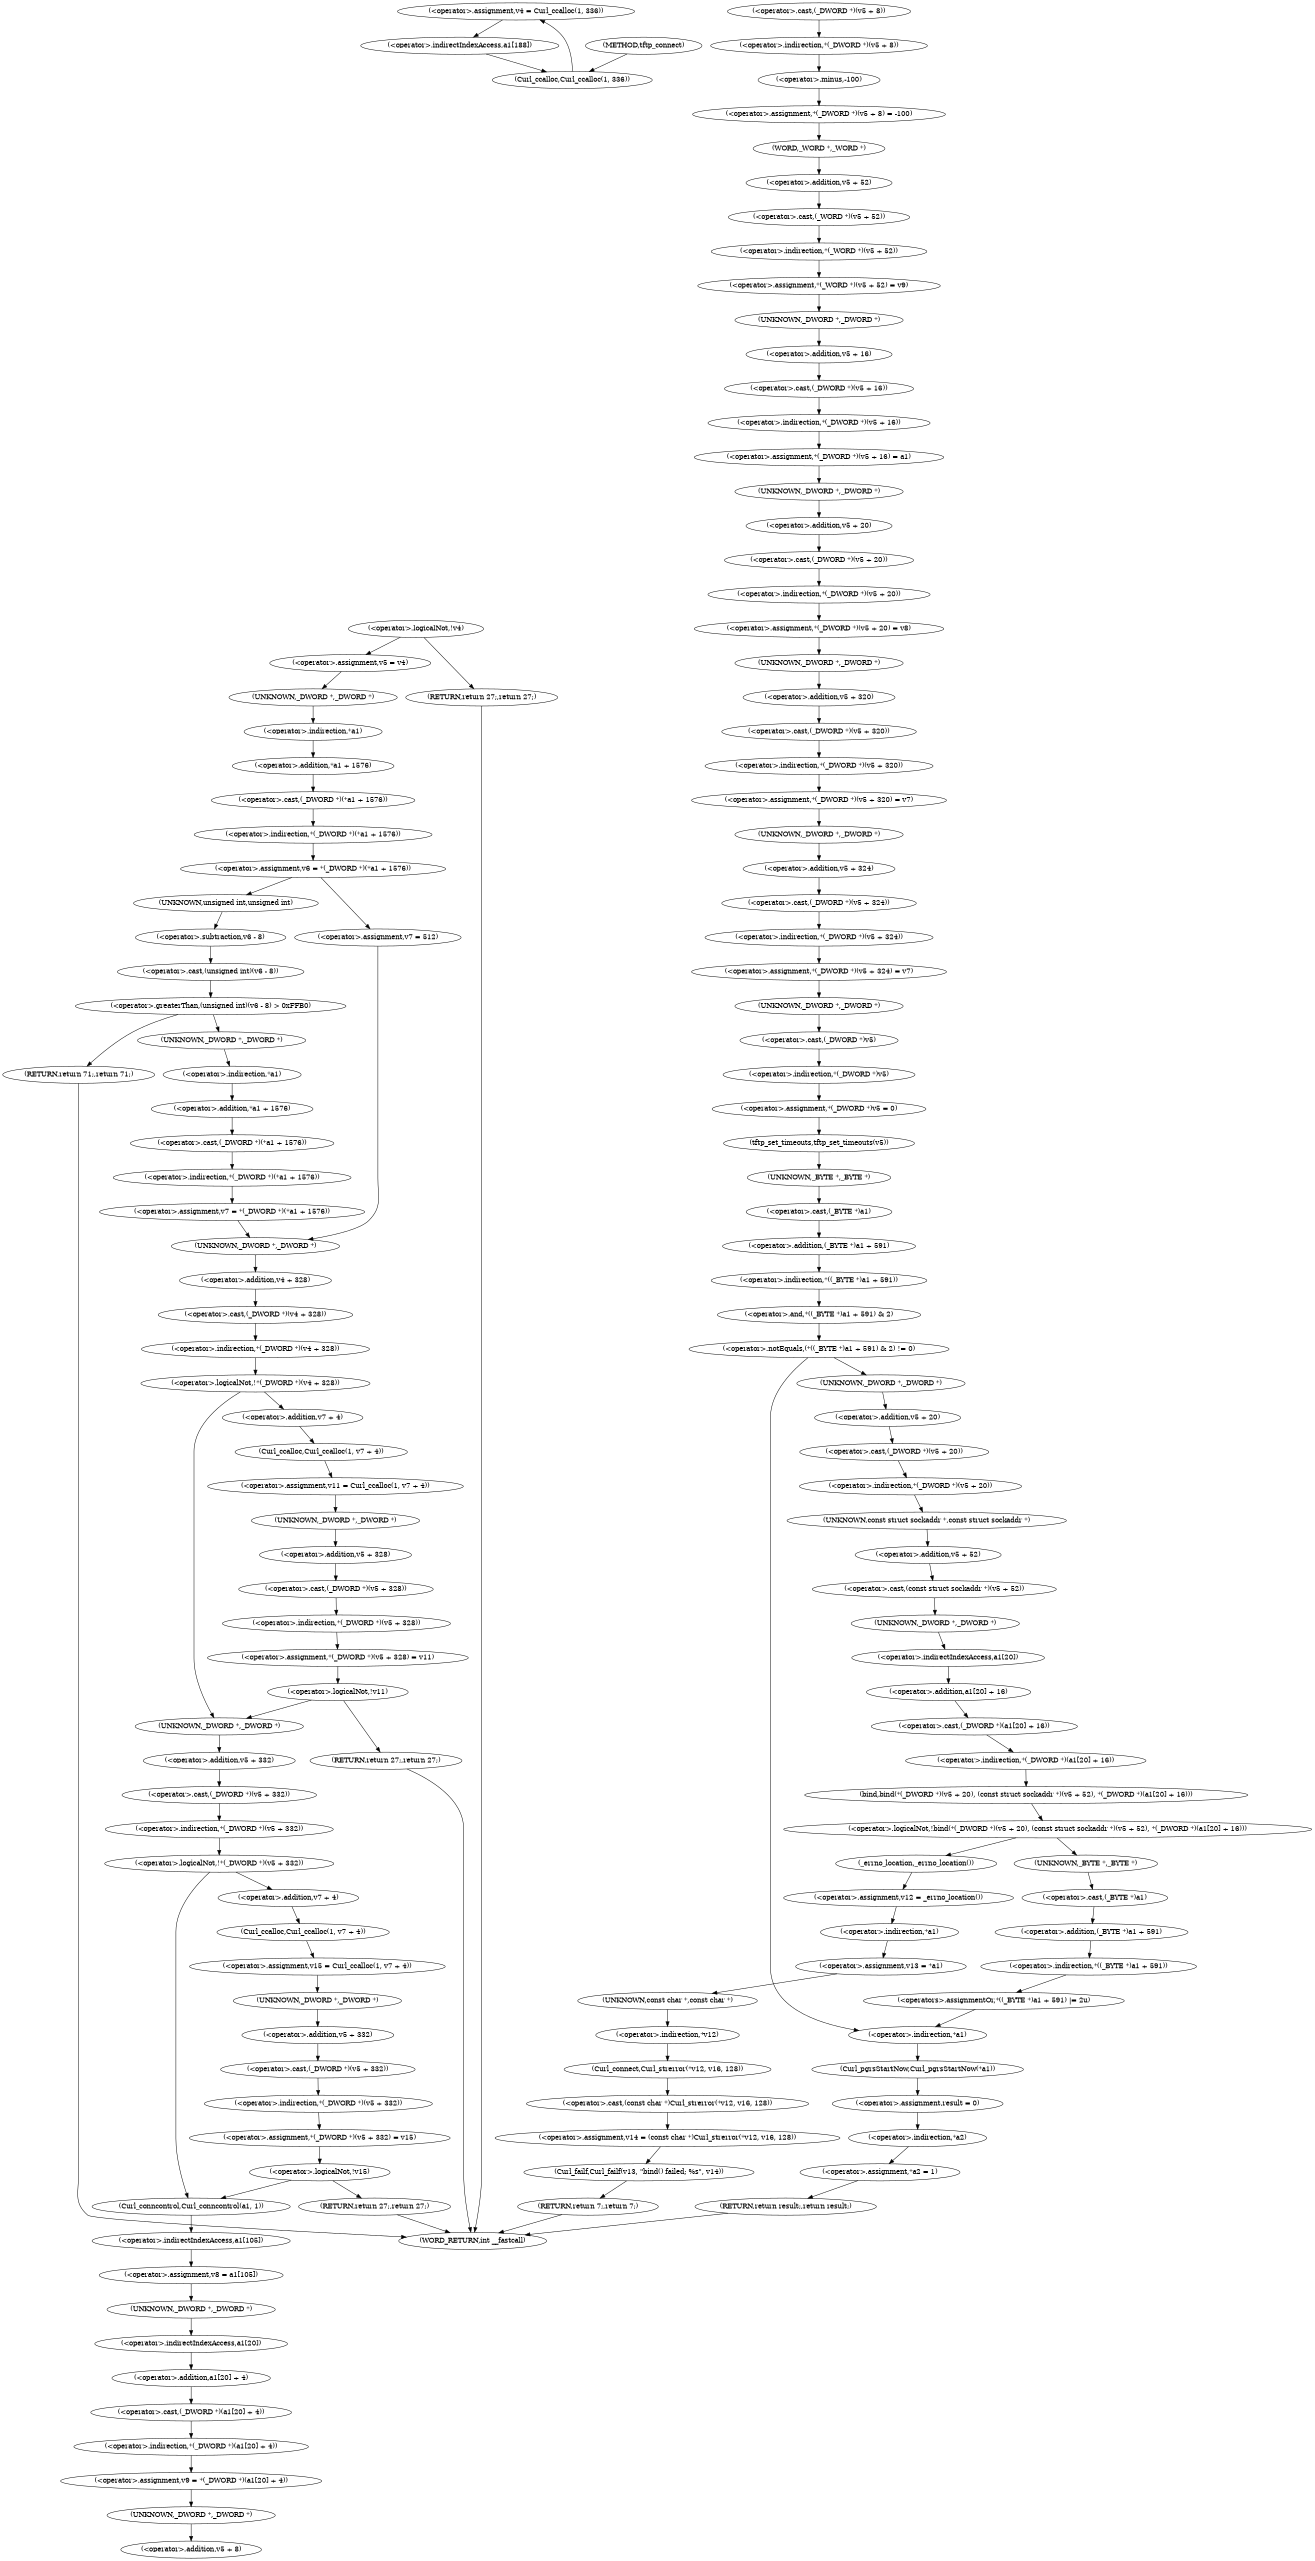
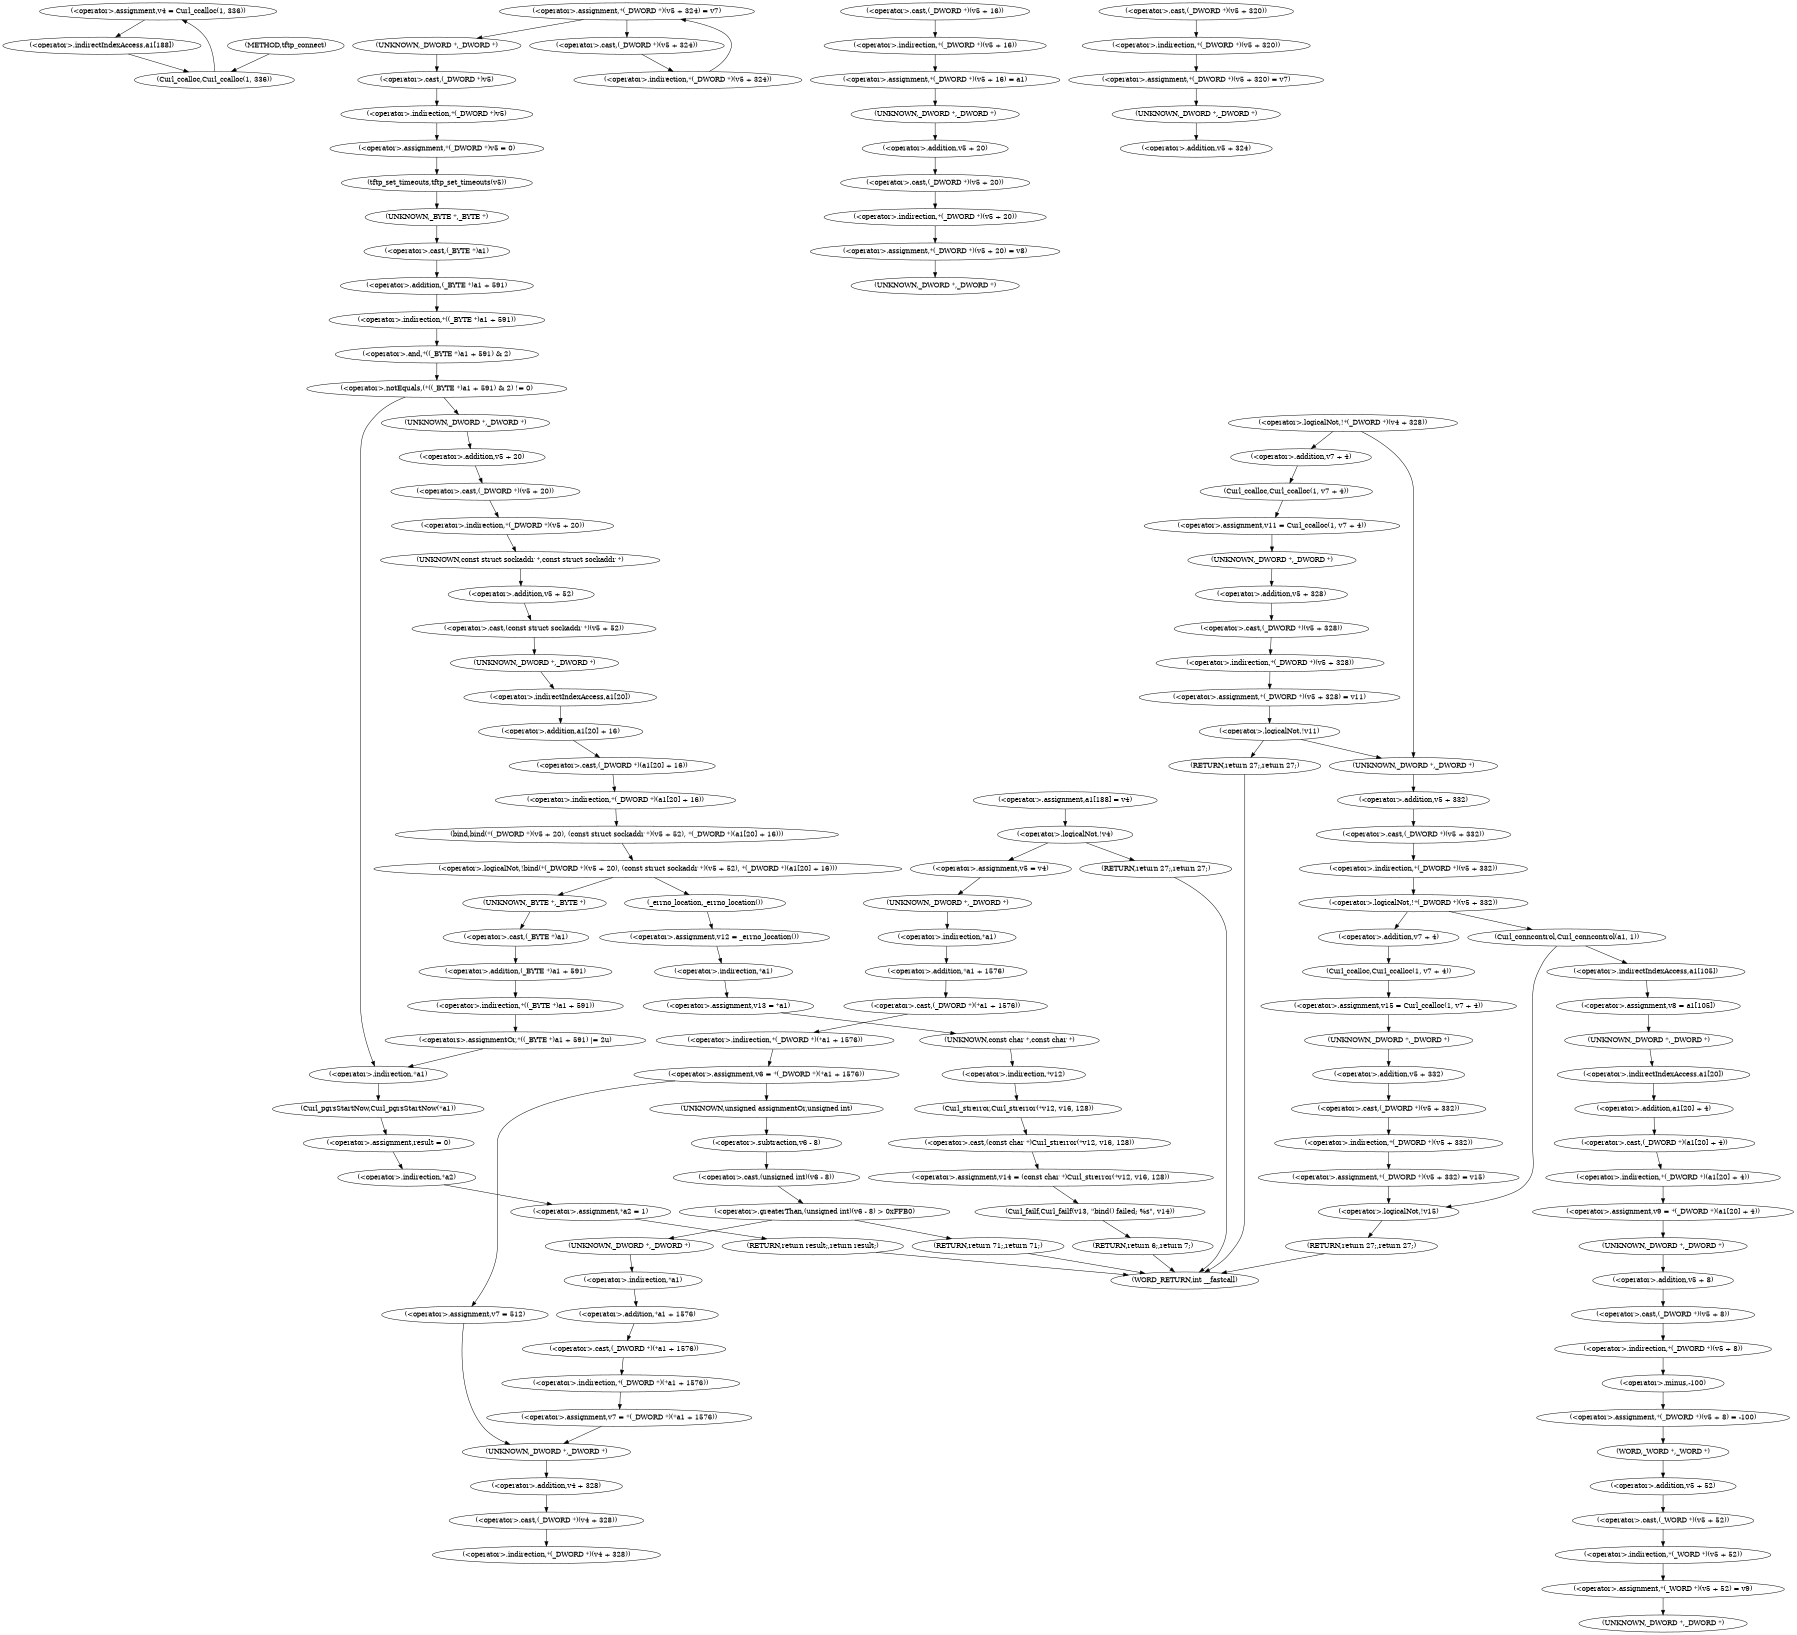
(819, 354) -> none
(819, 697) -> none
none -> (1065, 800)
(819, 884) -> (627, 26)
(226, 903) -> (767, 1109)
none -> (1663, 1295)
(255, 1364) -> none
(668, 2069) -> (1018, 1109)
(258, 2189) -> (1533, 1102)
(588, 2207) -> (1143, 1246)
